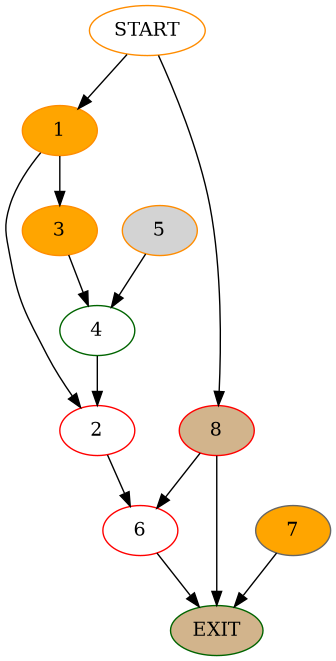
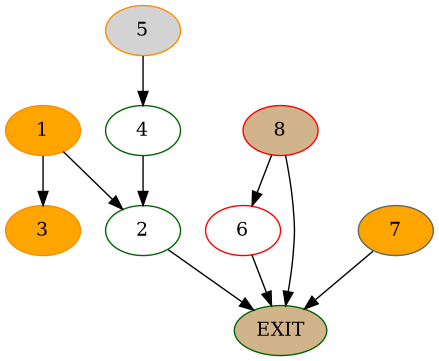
(147, 31) -> none
(76, 274) -> none
(97, 431) -> (143, 231)
(116, 474) -> (205, 276)
